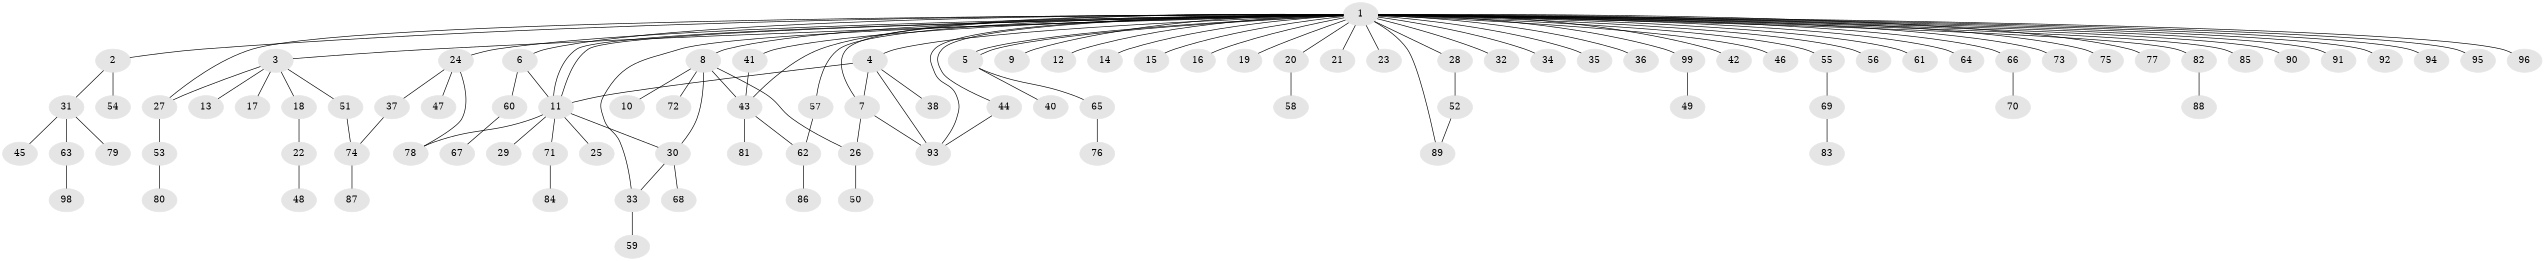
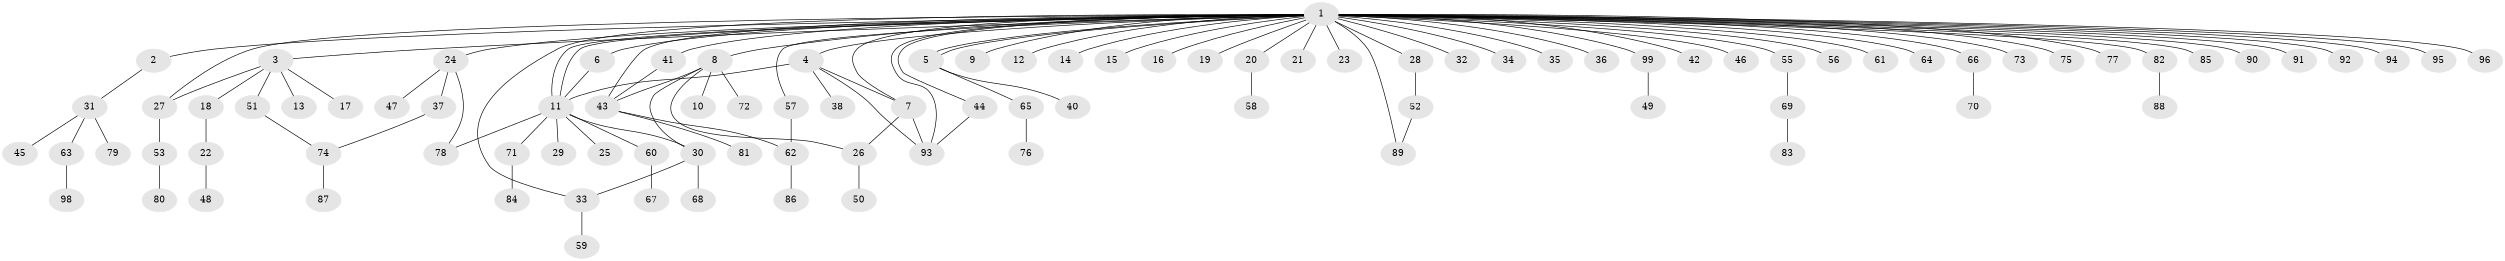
(515, 84) -> (604, 130)
(113, 107) -> none
